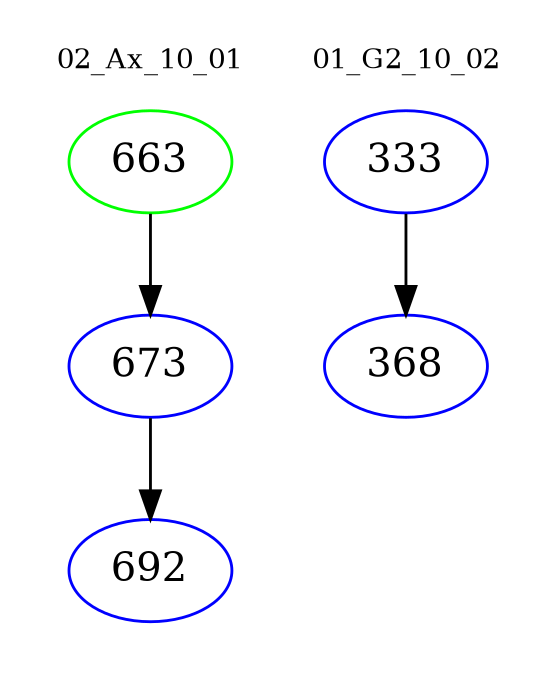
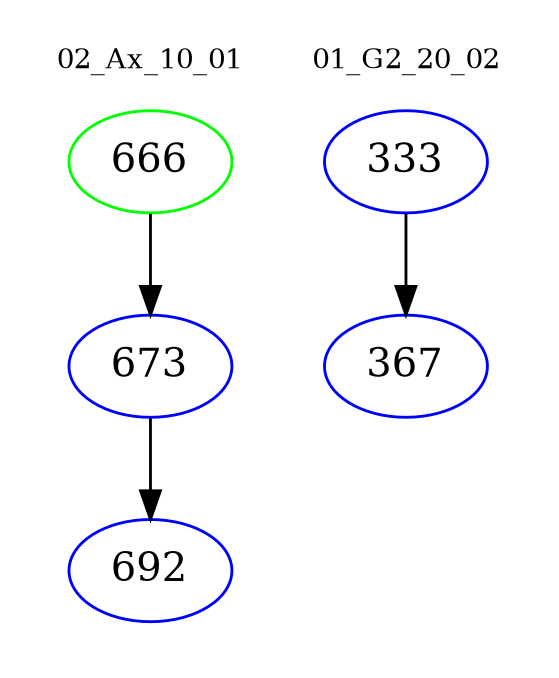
(407, 61) -> (407, 61)
(150, 162) -> (150, 162)
(406, 366) -> (406, 366)
